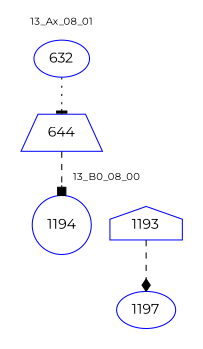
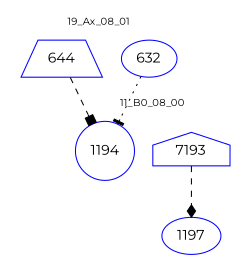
(62, 22) -> (99, 22)
(62, 93) -> (129, 100)
(107, 178) -> (153, 103)
(146, 225) -> (191, 151)
